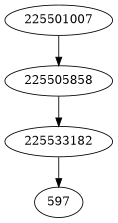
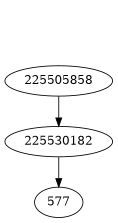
(59, 20) -> none
(59, 142) -> (59, 142)
(59, 202) -> (59, 202)
